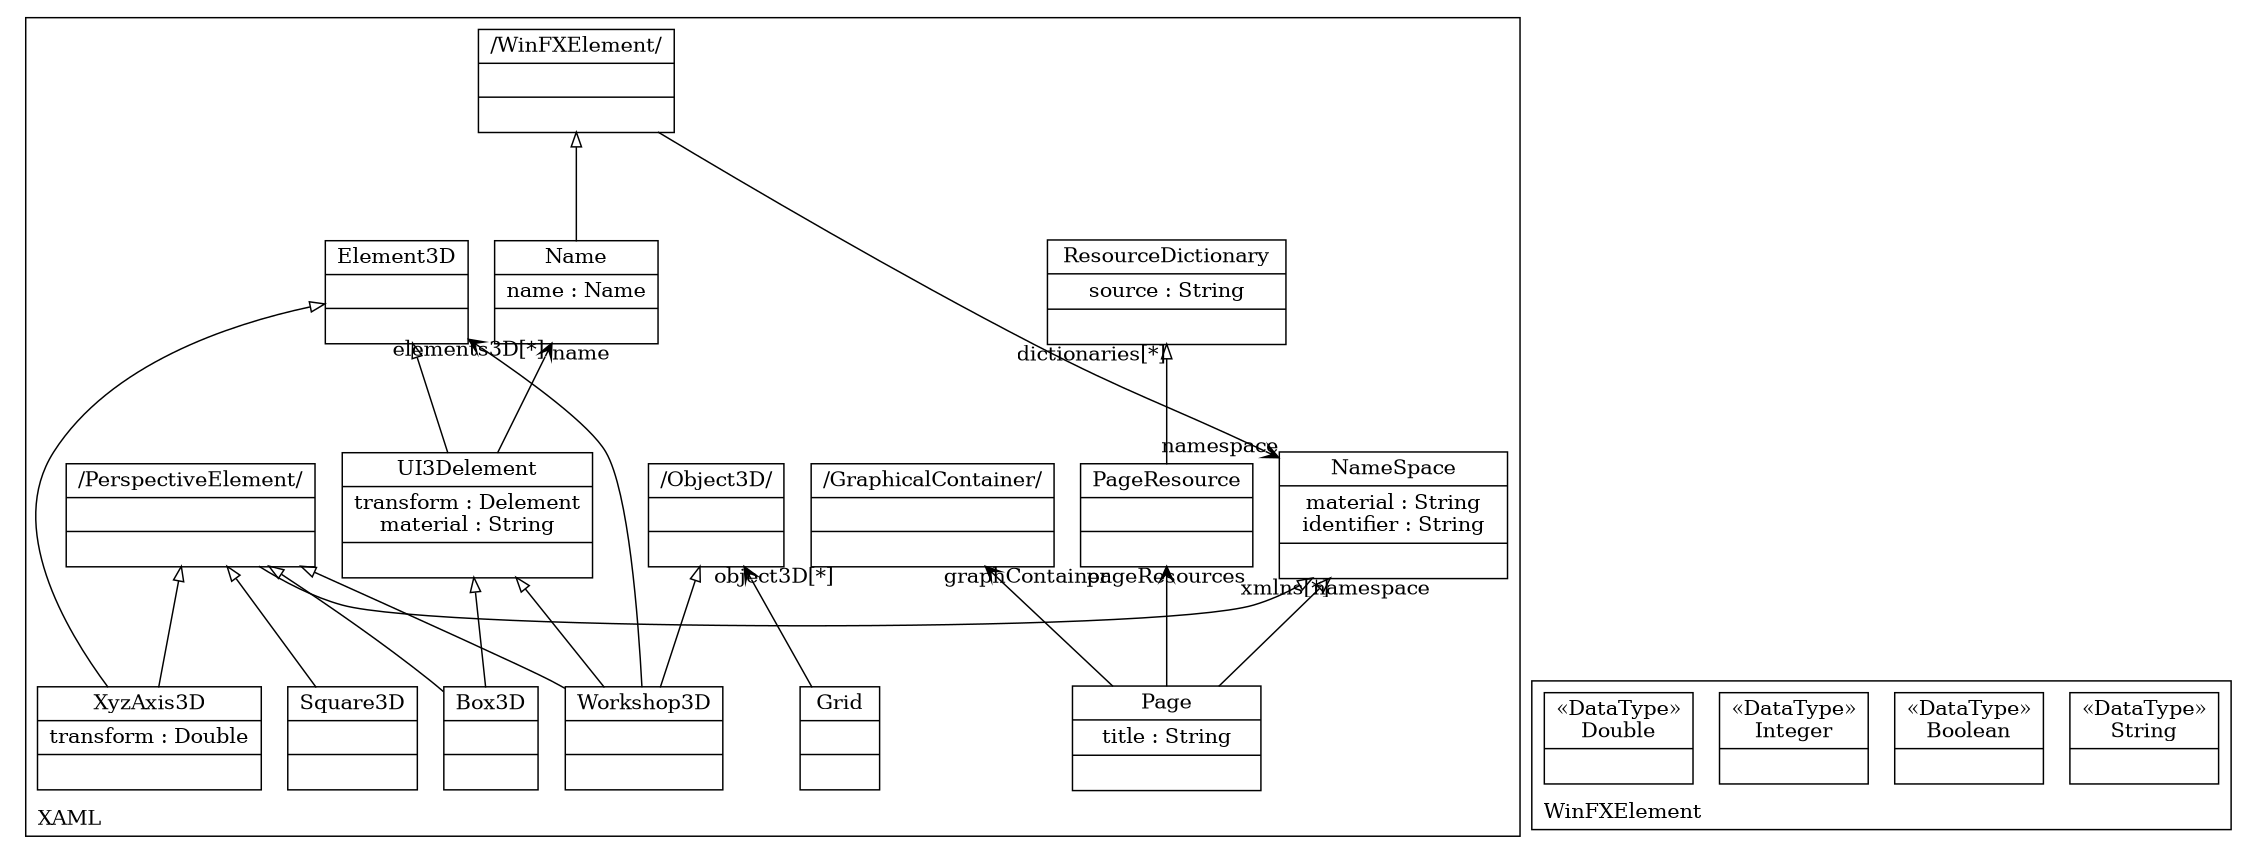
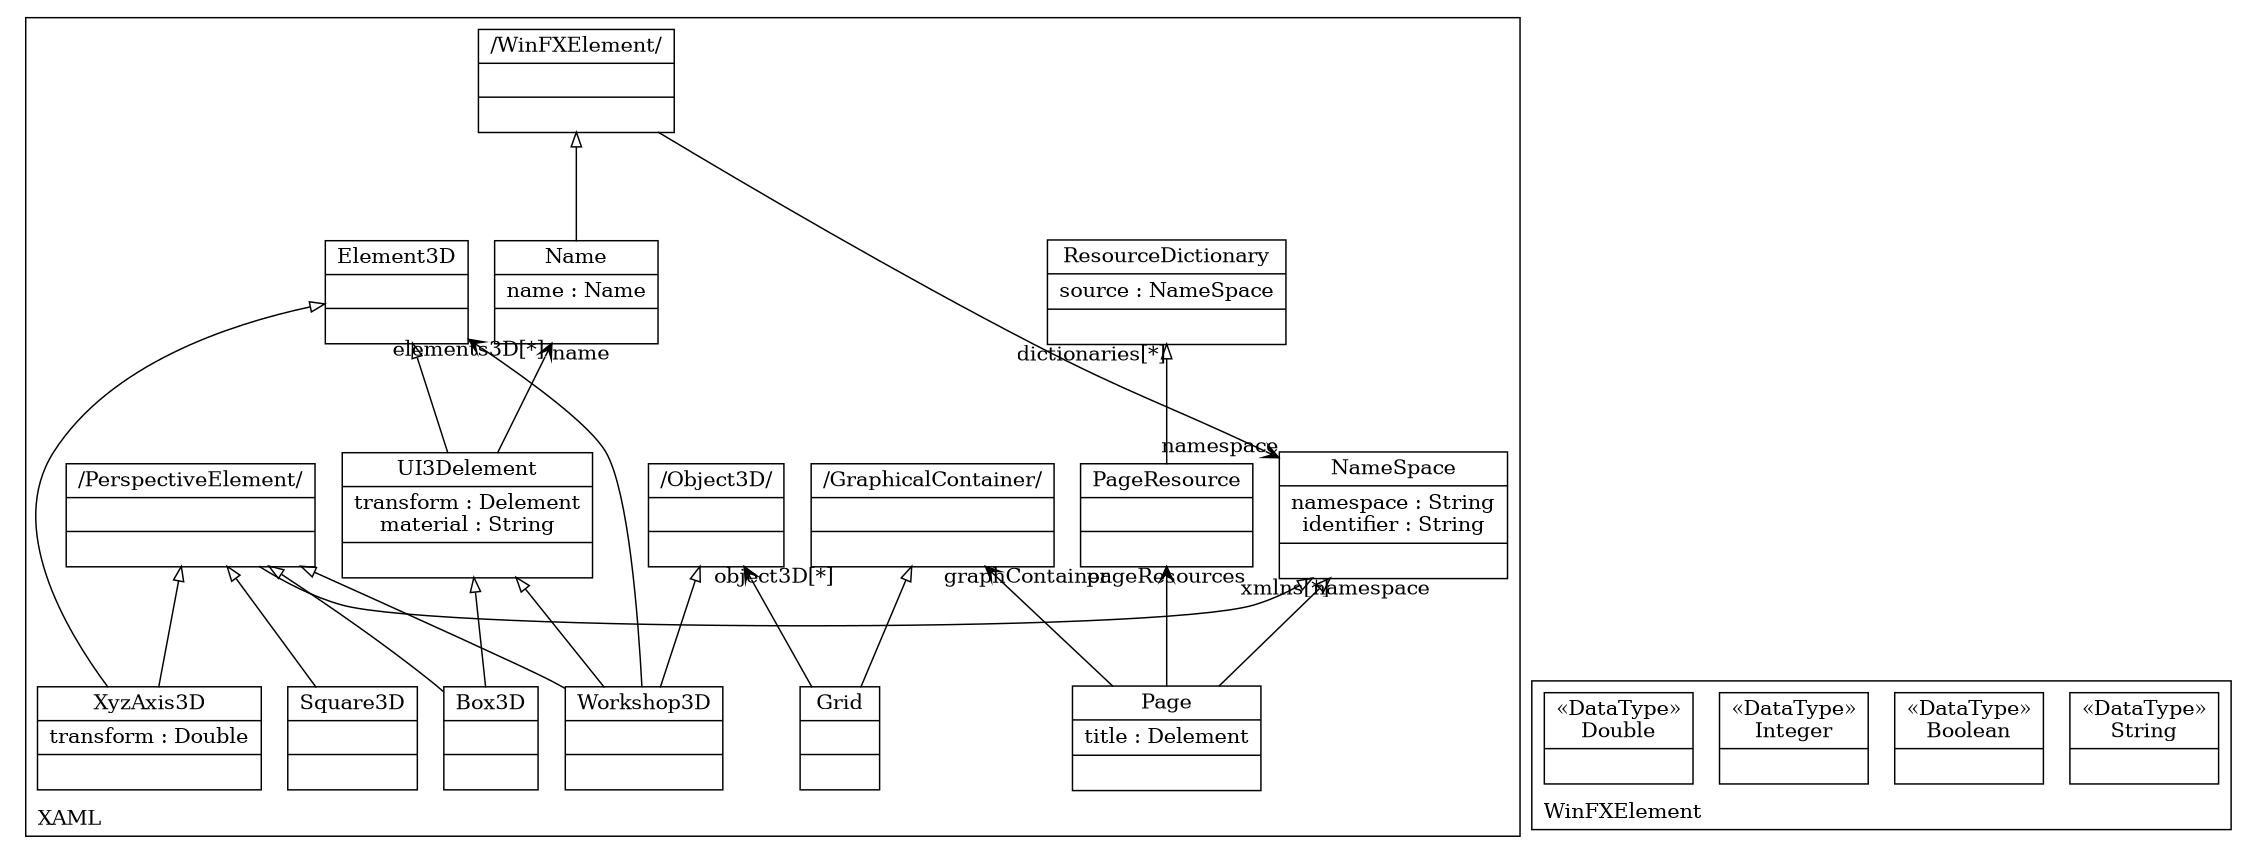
(1167, 291) -> (1167, 291)
(1393, 503) -> (1393, 503)
none -> (882, 636)
(1167, 737) -> (1167, 737)
